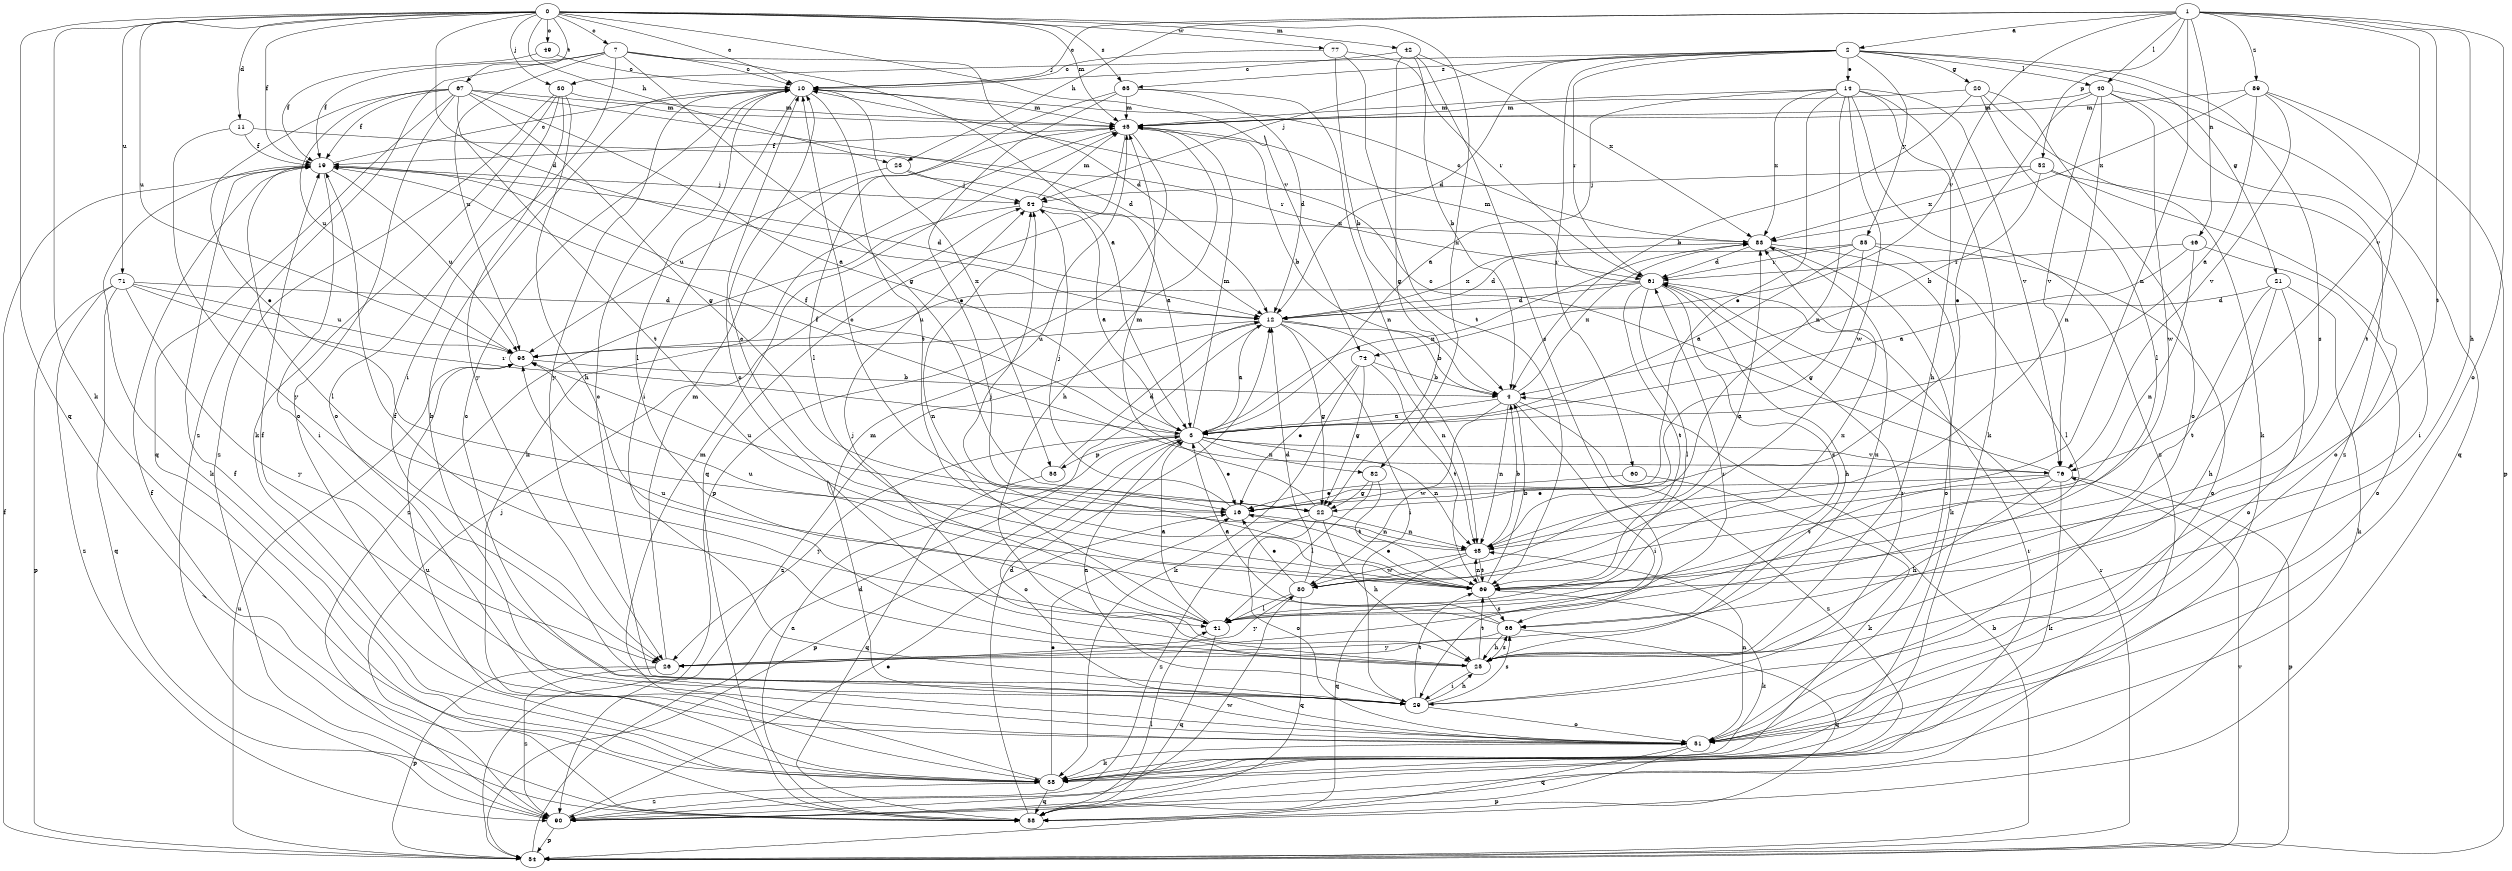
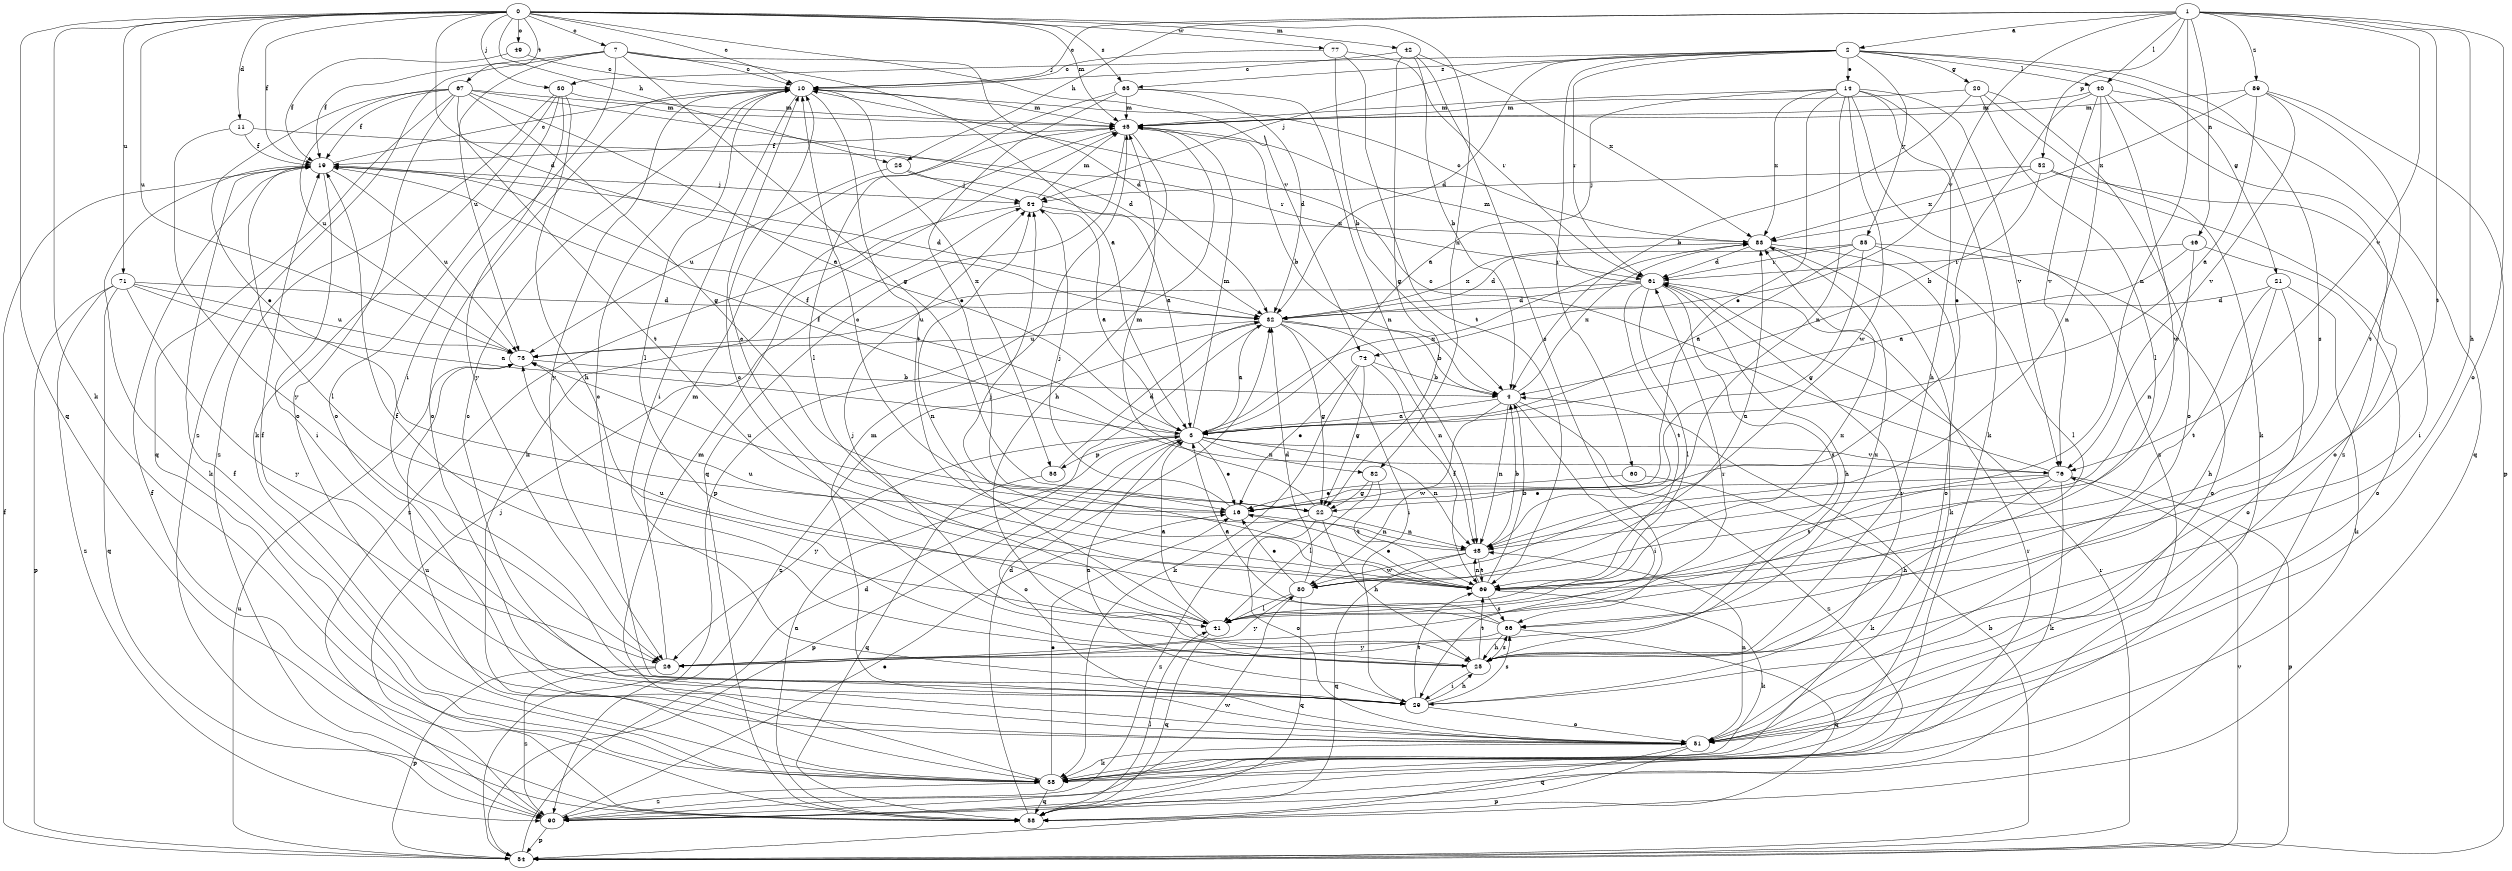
(1271, 320) -> (1271, 320)
(504, 358) -> (504, 358)
(521, 358) -> (521, 358)
(432, 416) -> (433, 416)
(1455, 474) -> (1455, 474)
